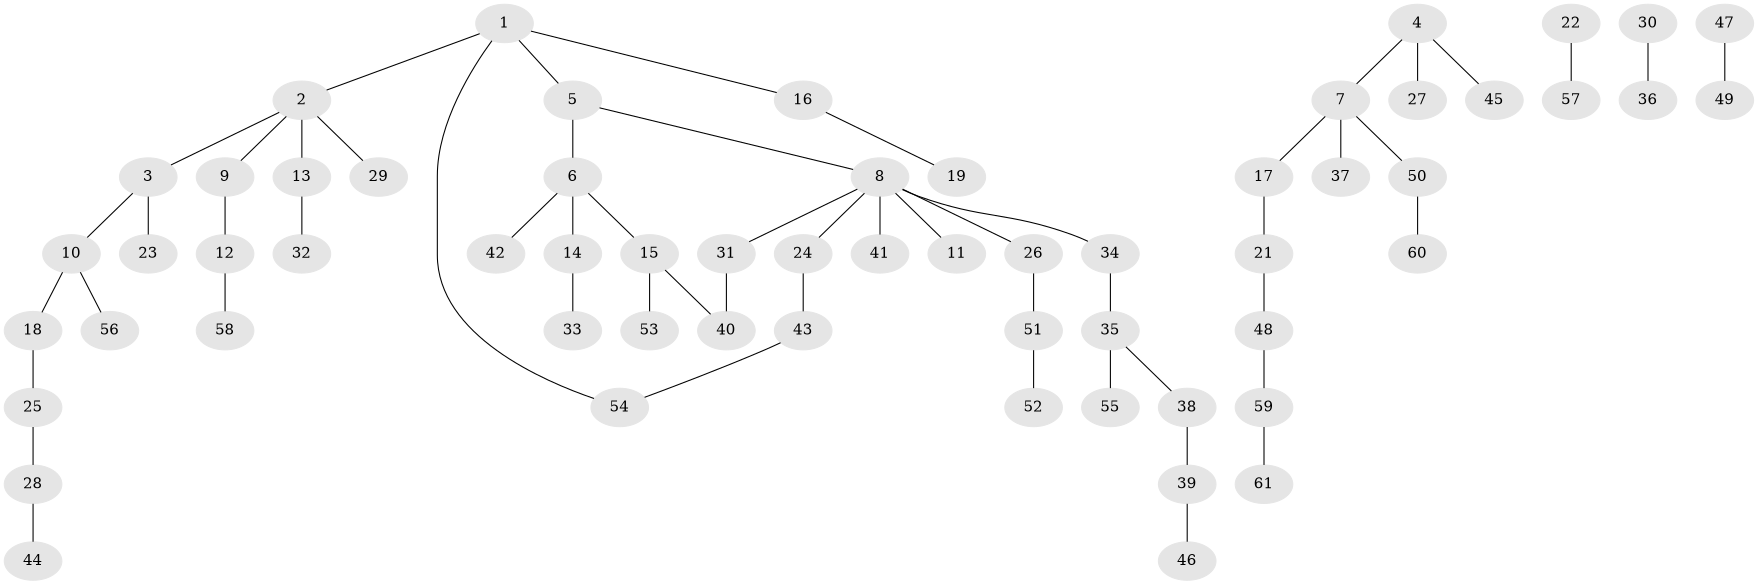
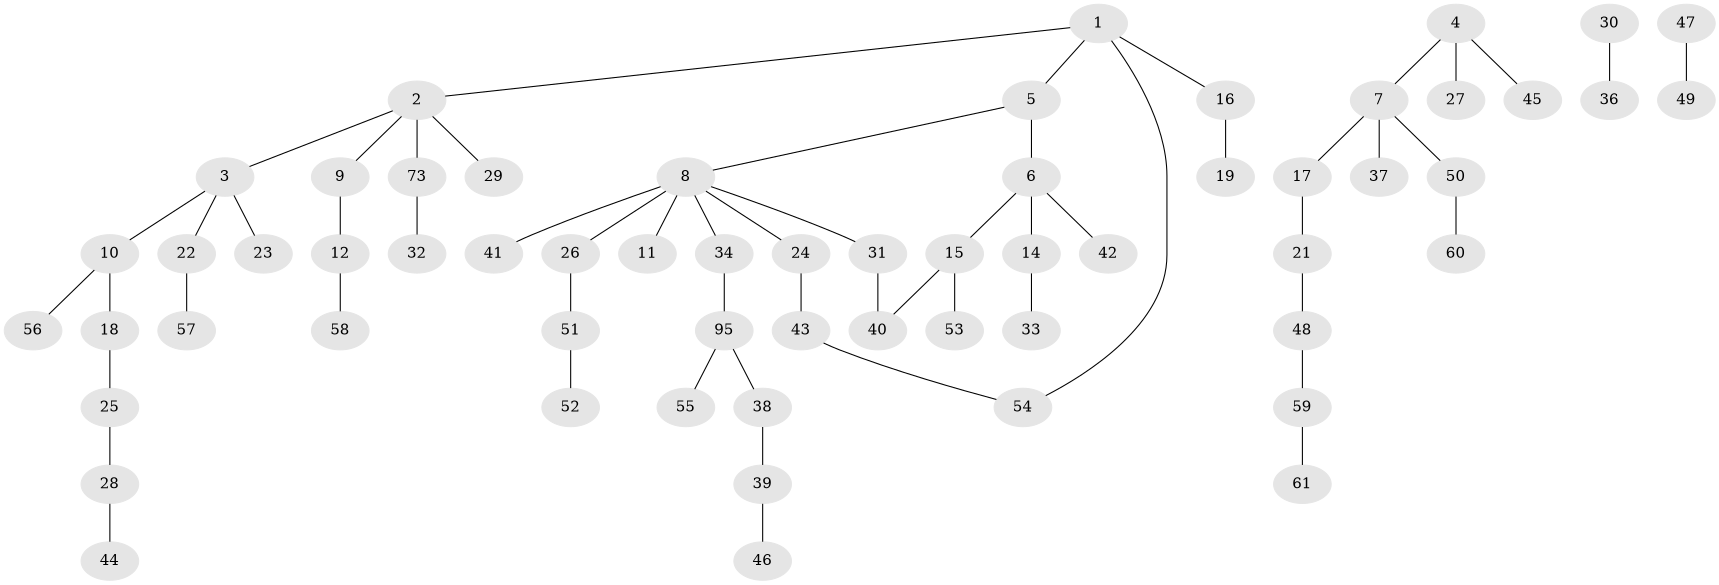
(302, 177) -> (417, 177)
none -> (206, 216)
(1110, 331) -> (724, 331)
